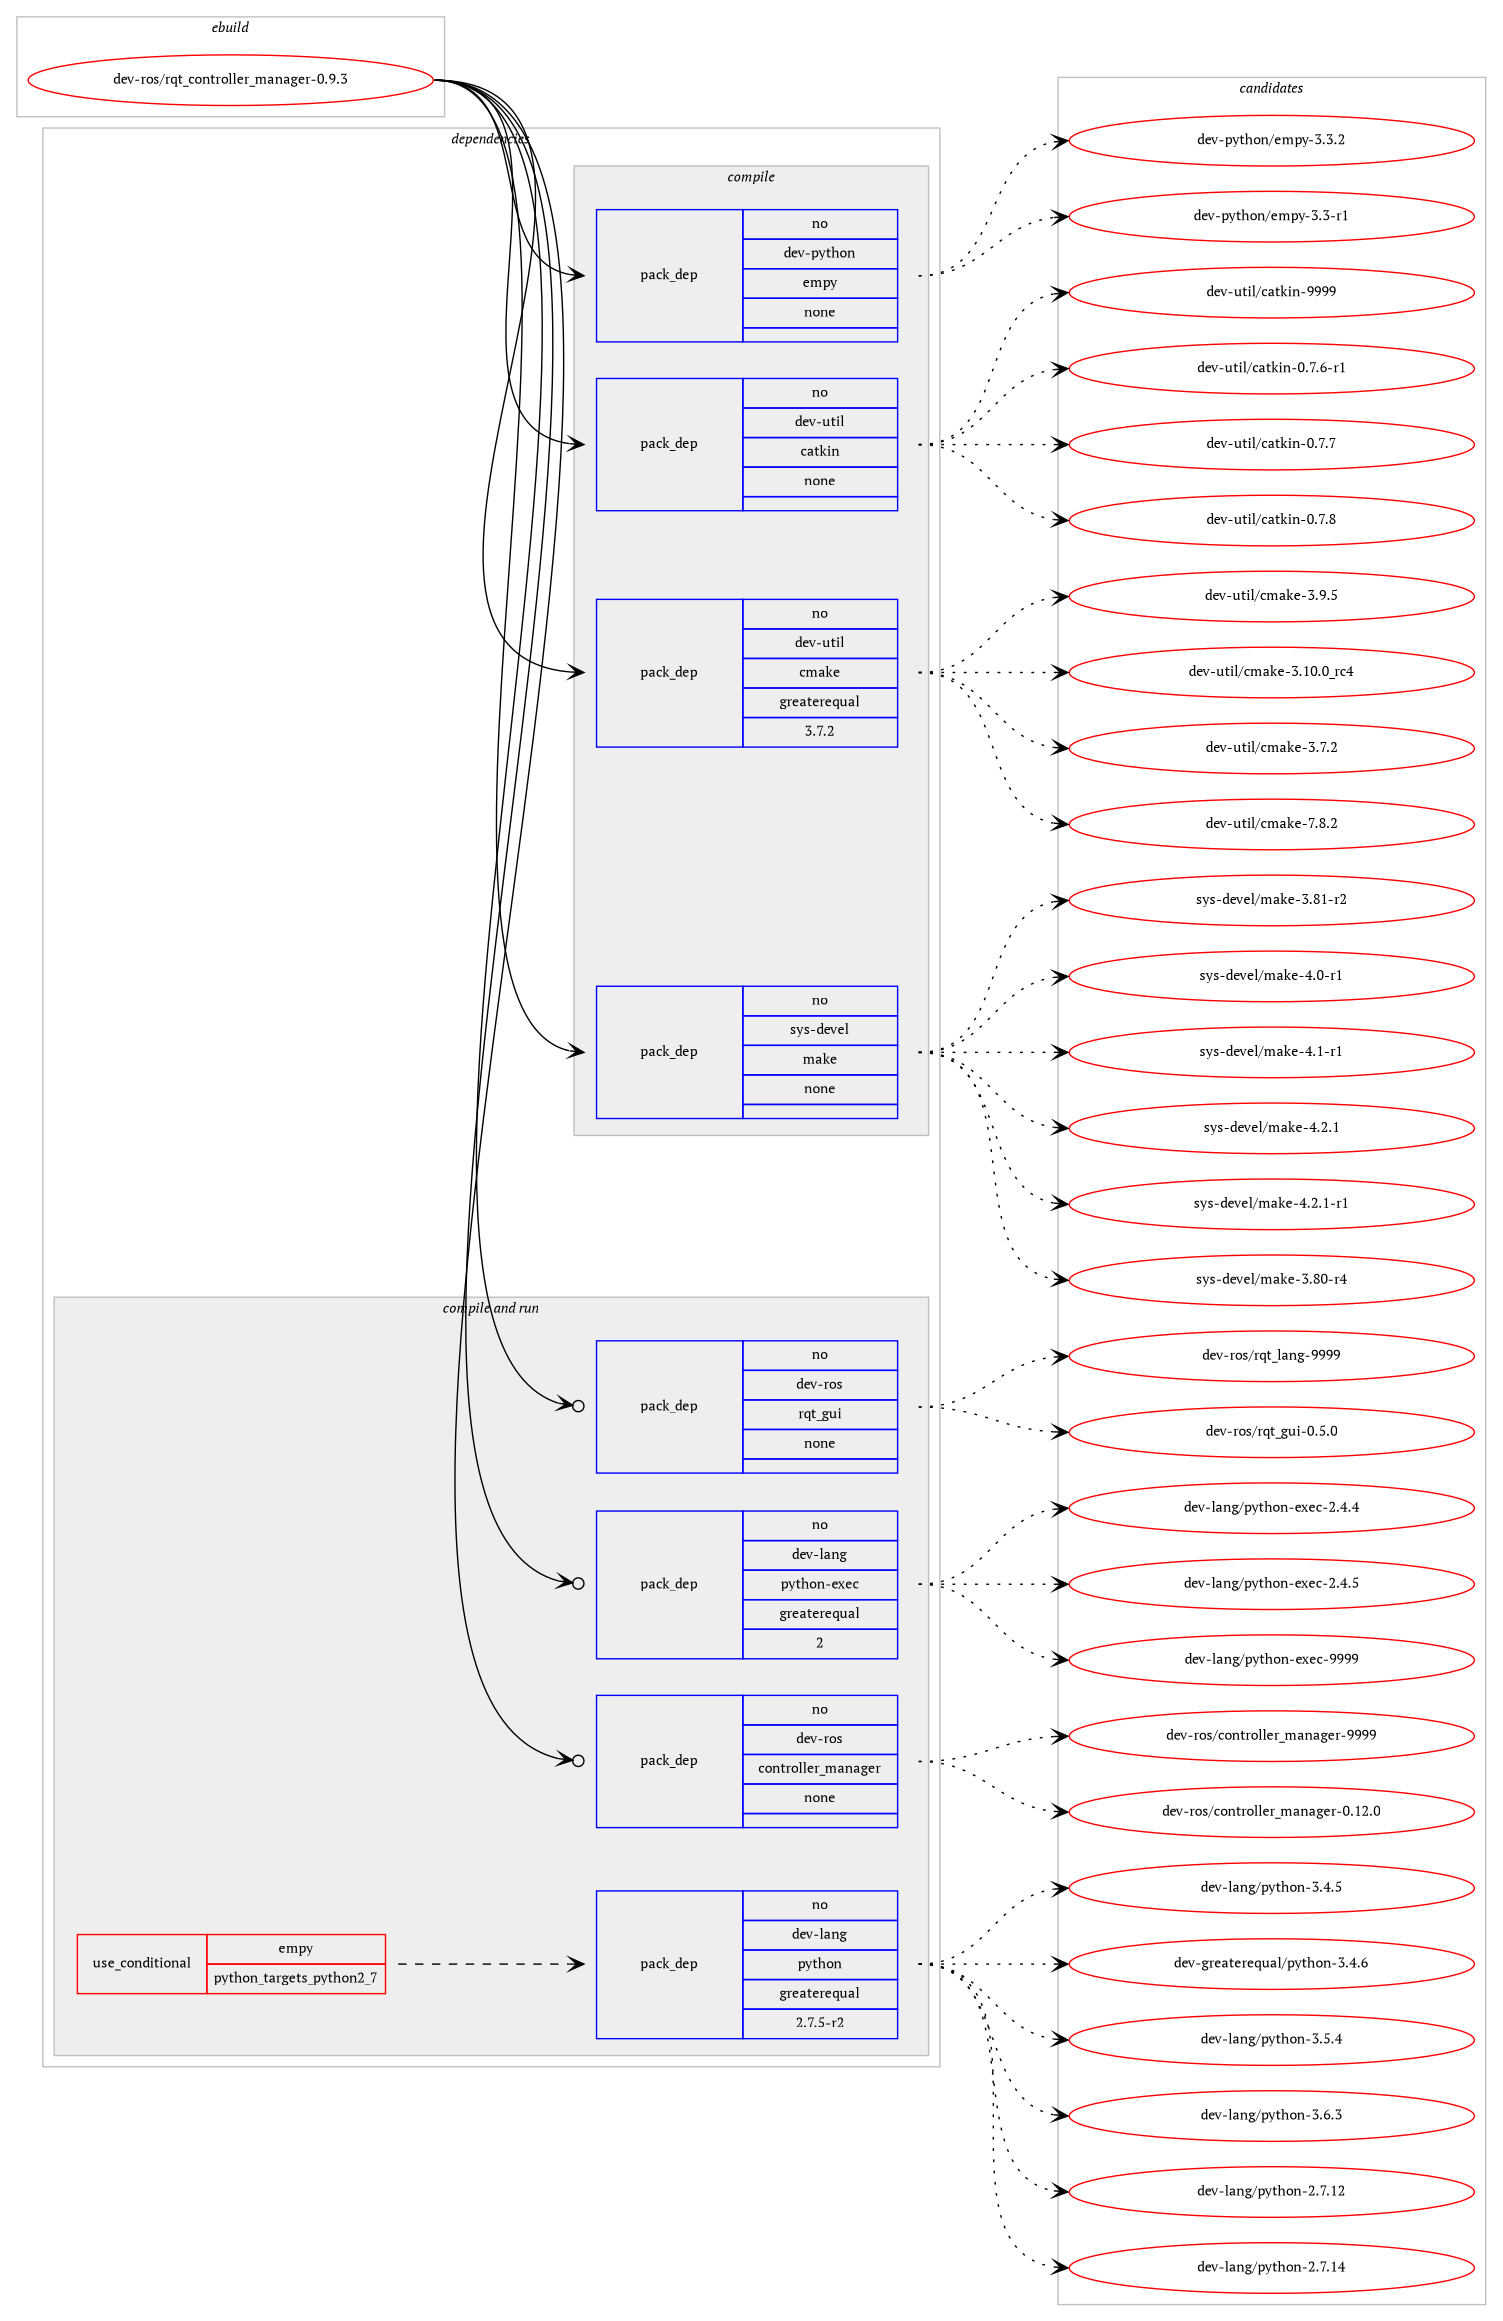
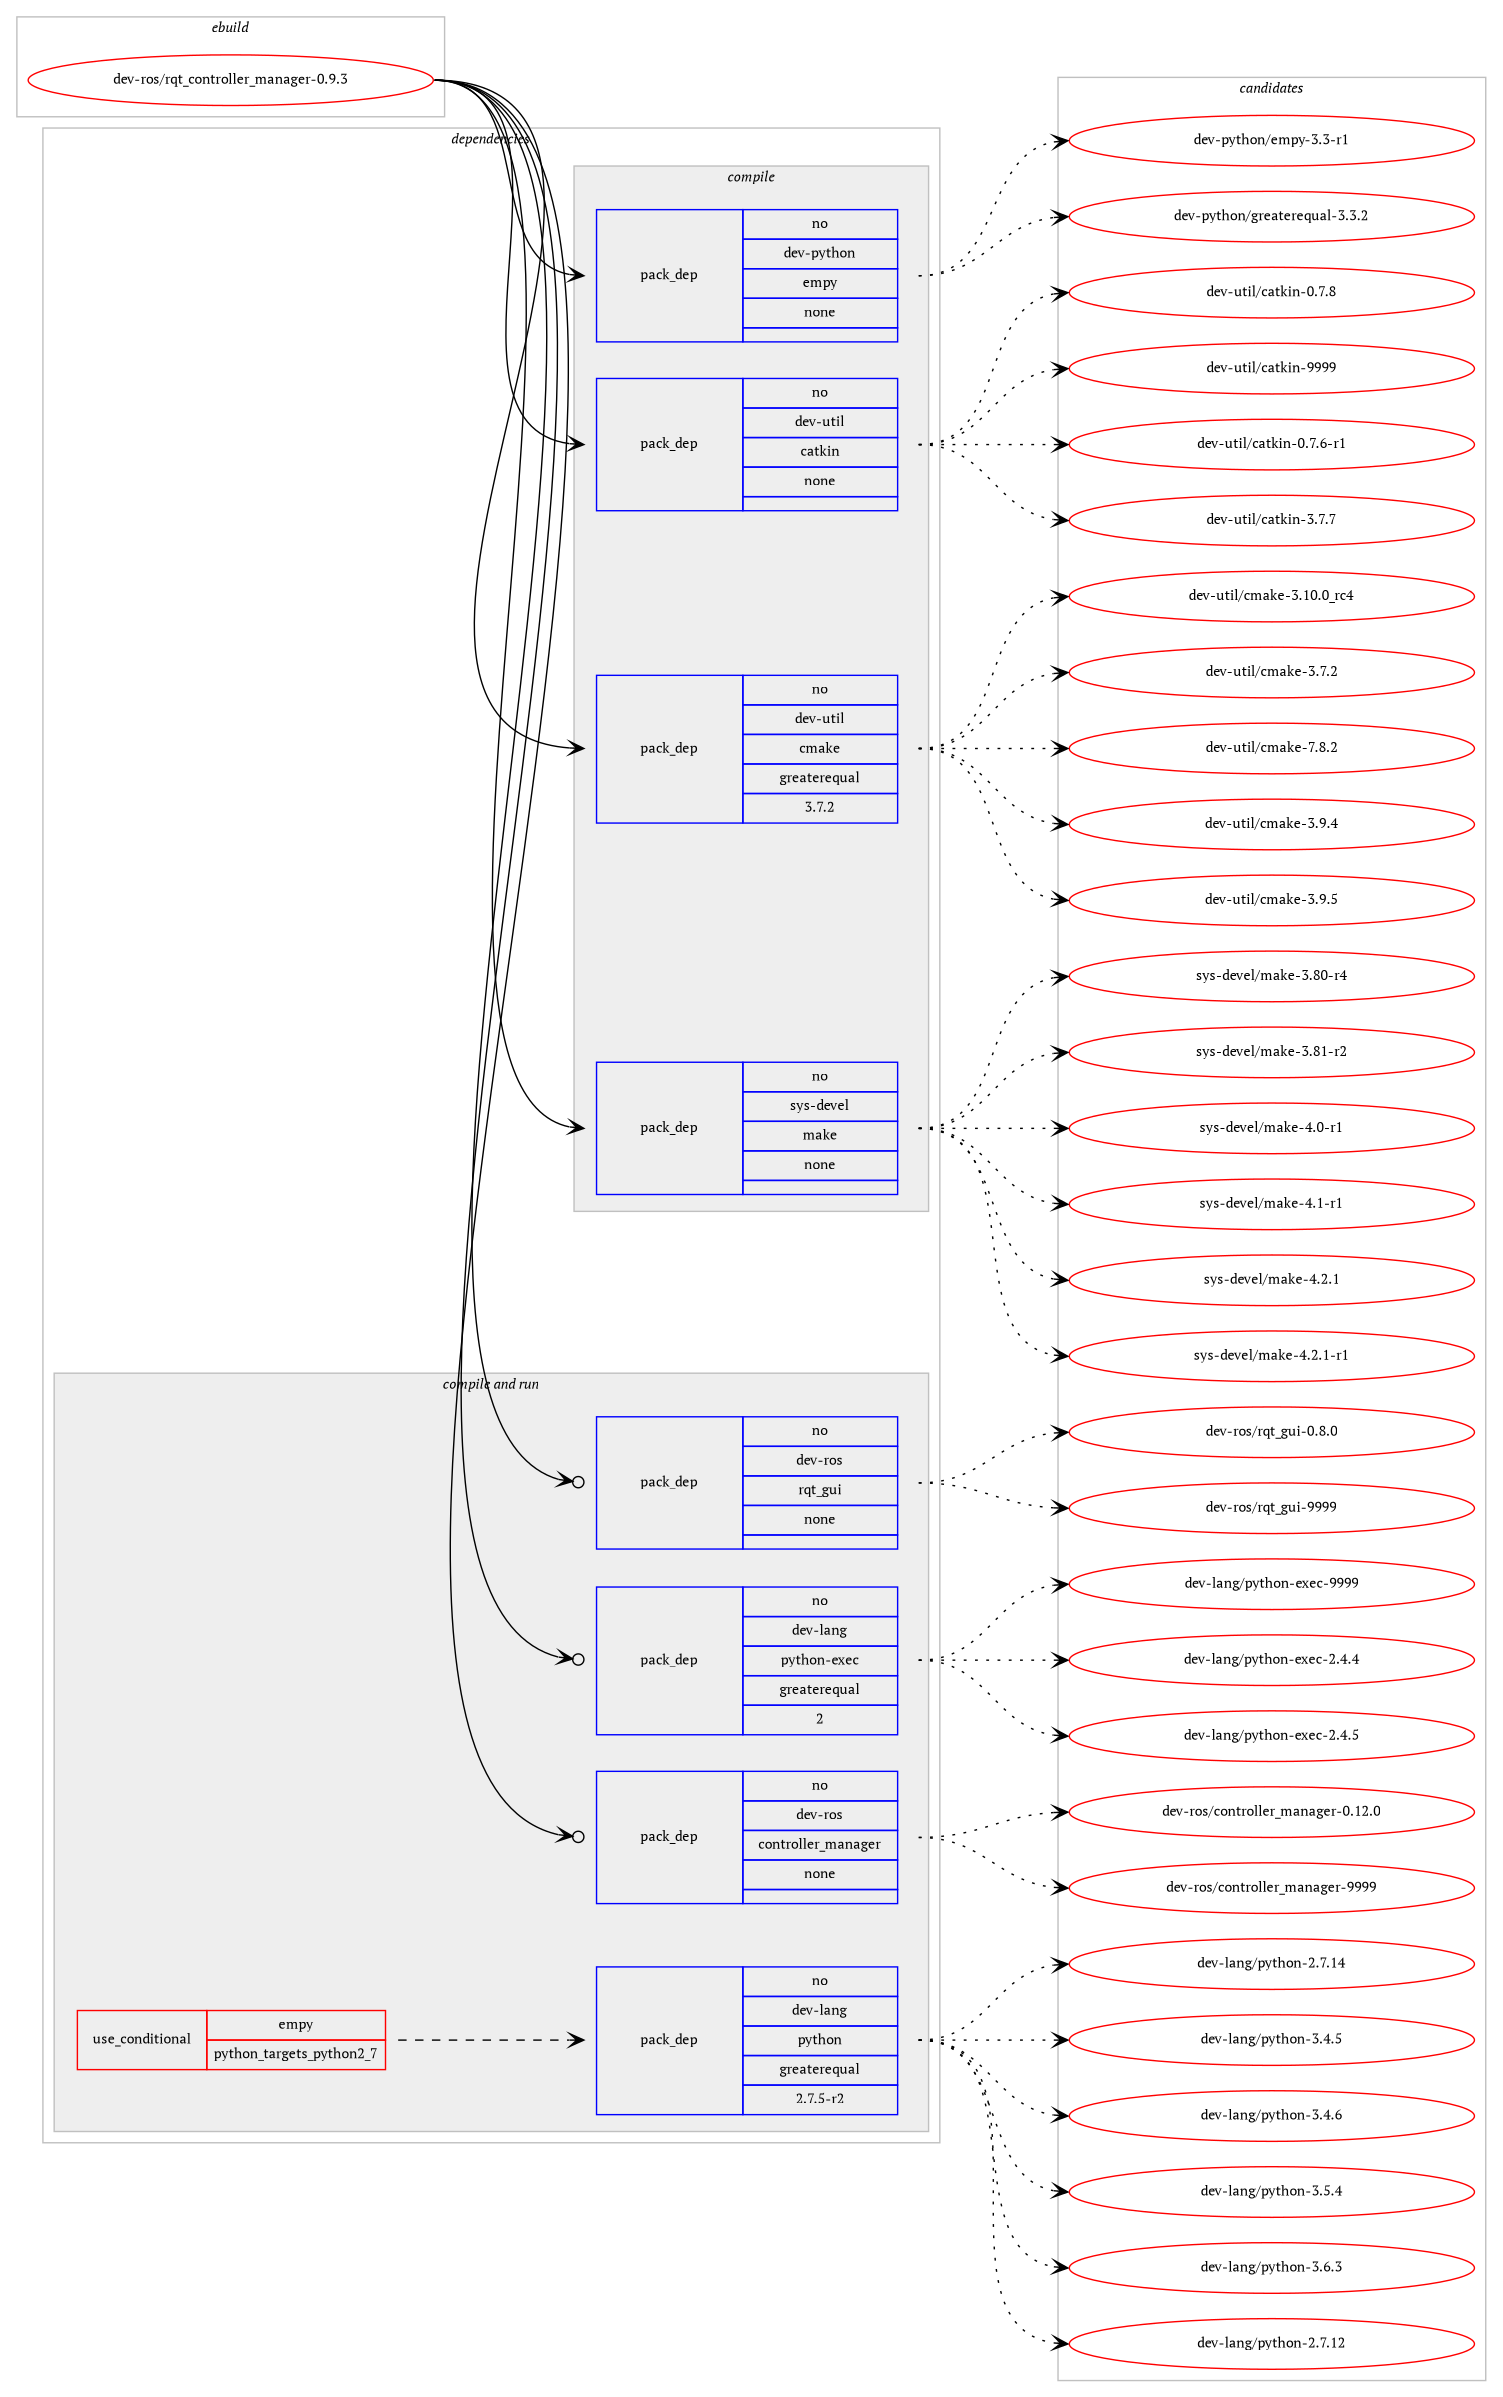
(1272, 141) -> (1272, 217)
(1272, 445) -> (1272, 521)
none -> (1272, 824)
(1272, 1356) -> (1272, 1508)
(1272, 1432) -> (1272, 1432)
(1272, 1964) -> (1272, 2116)
